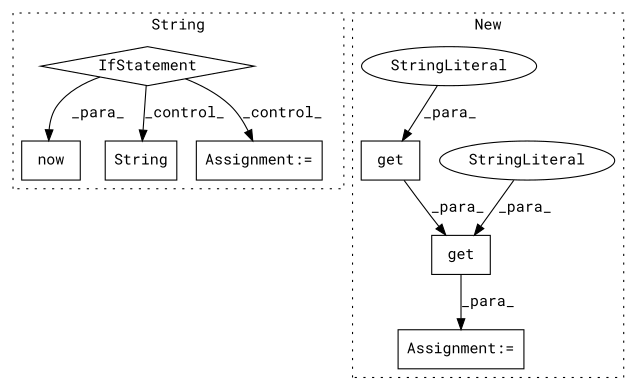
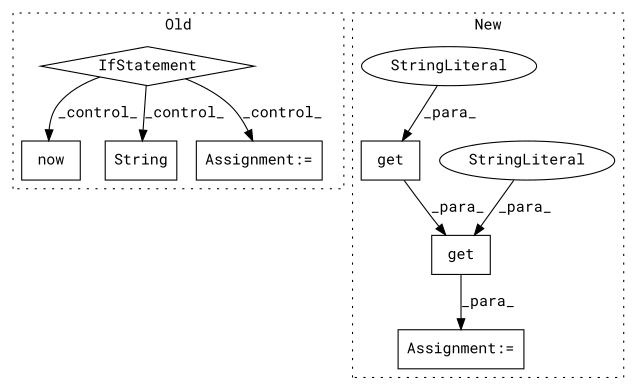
(178, 25) -> (178, 25)
(98, 113) -> (98, 113)
